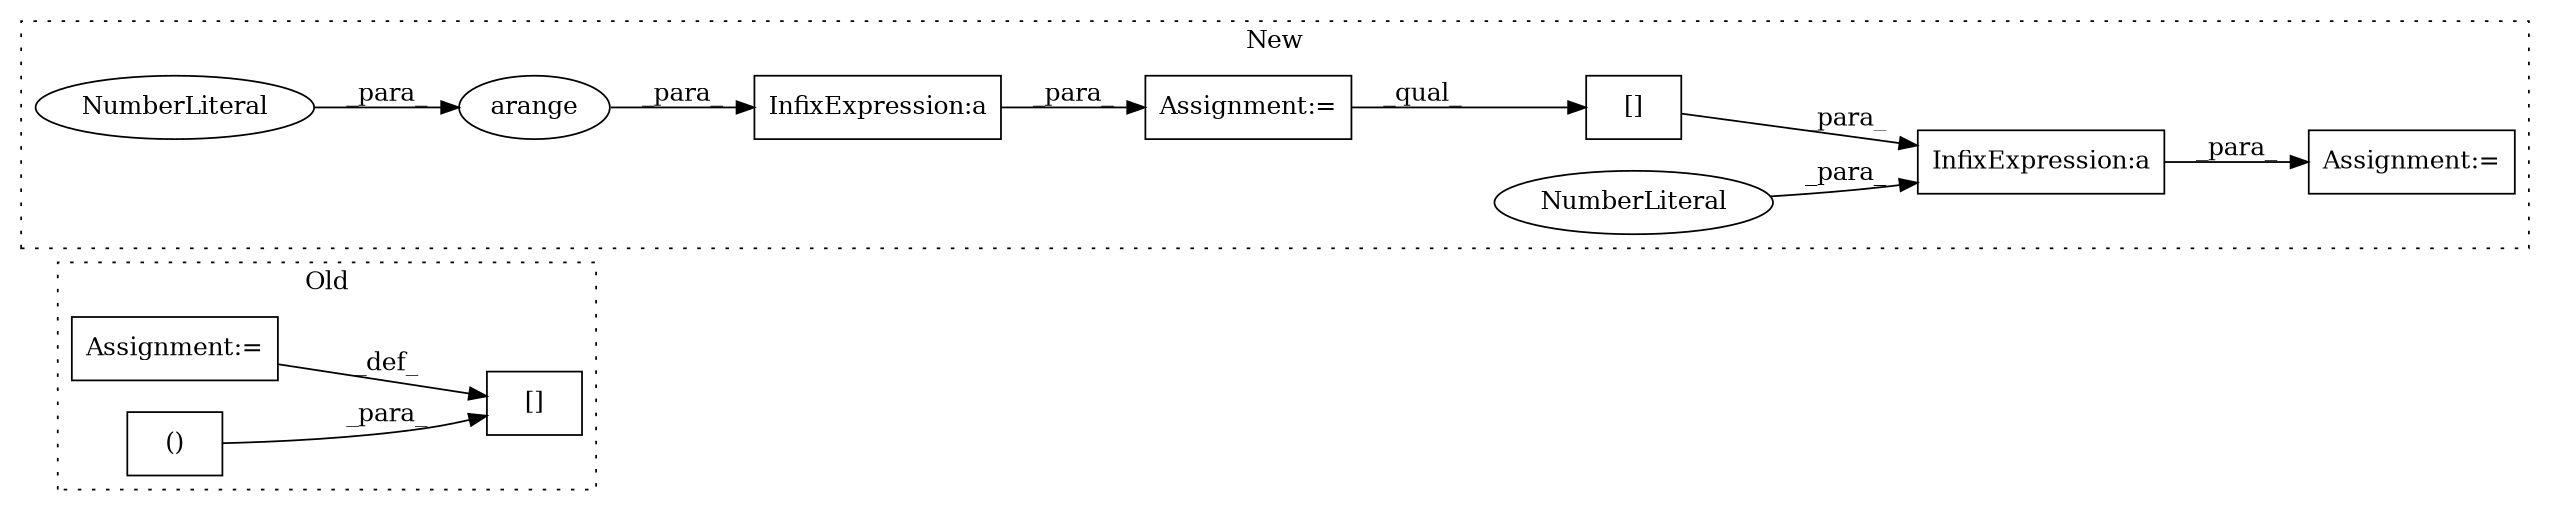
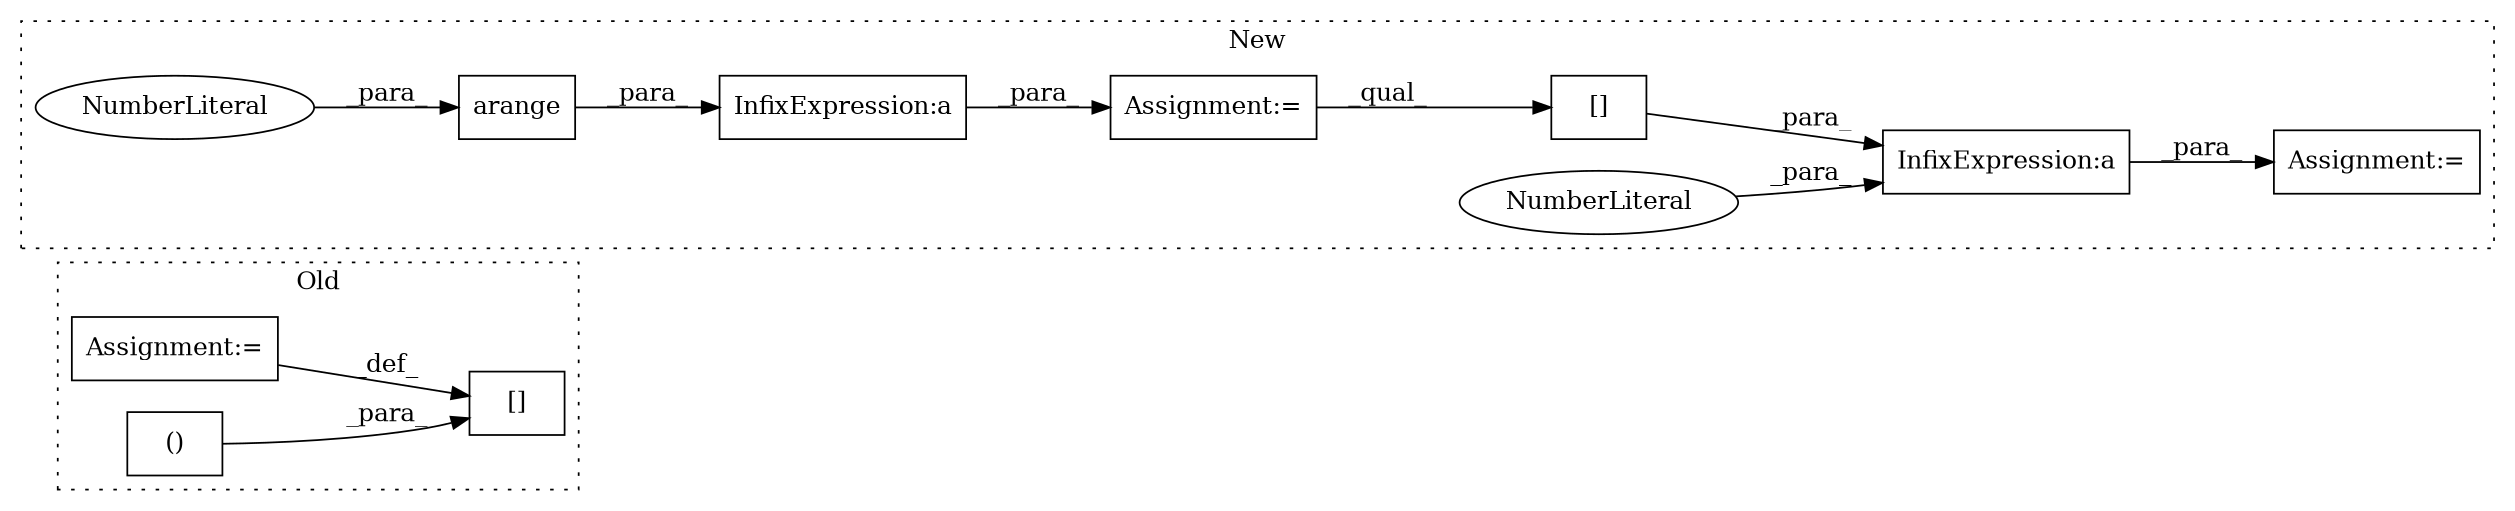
(534, 107) -> (517, 107)
